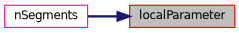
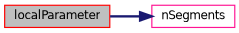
(103, 16) -> (125, 16)
